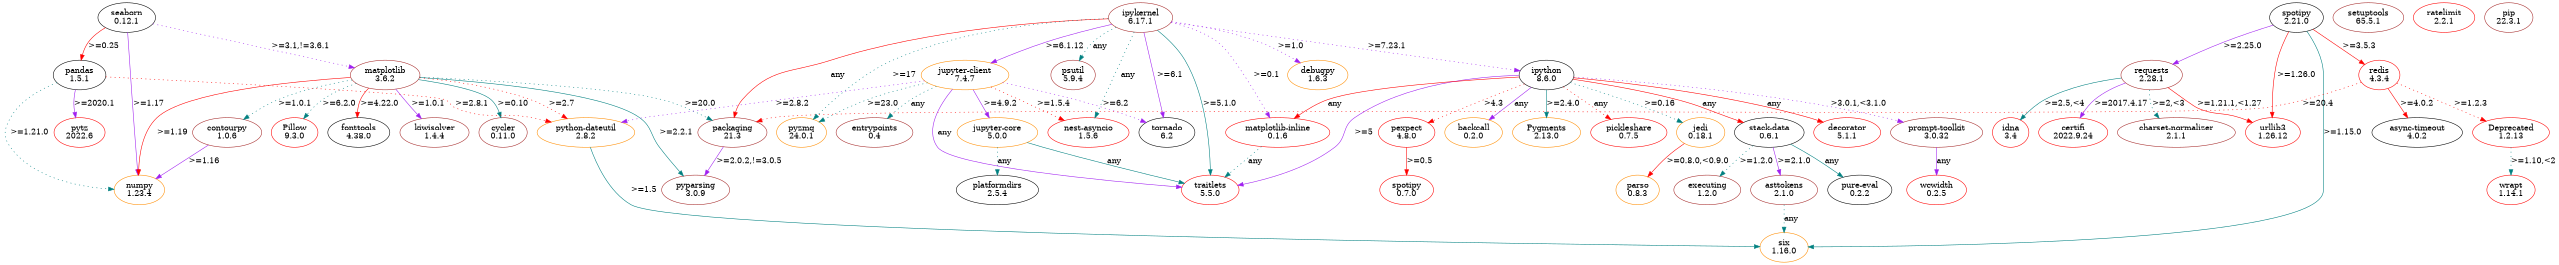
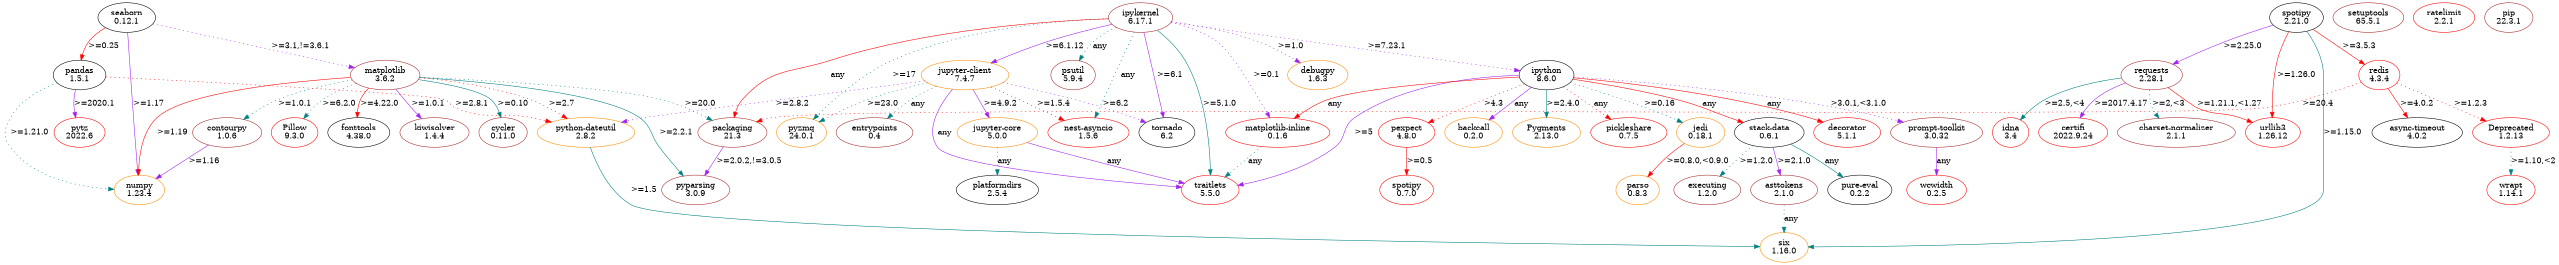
(1103, 163) -> (1103, 163)
